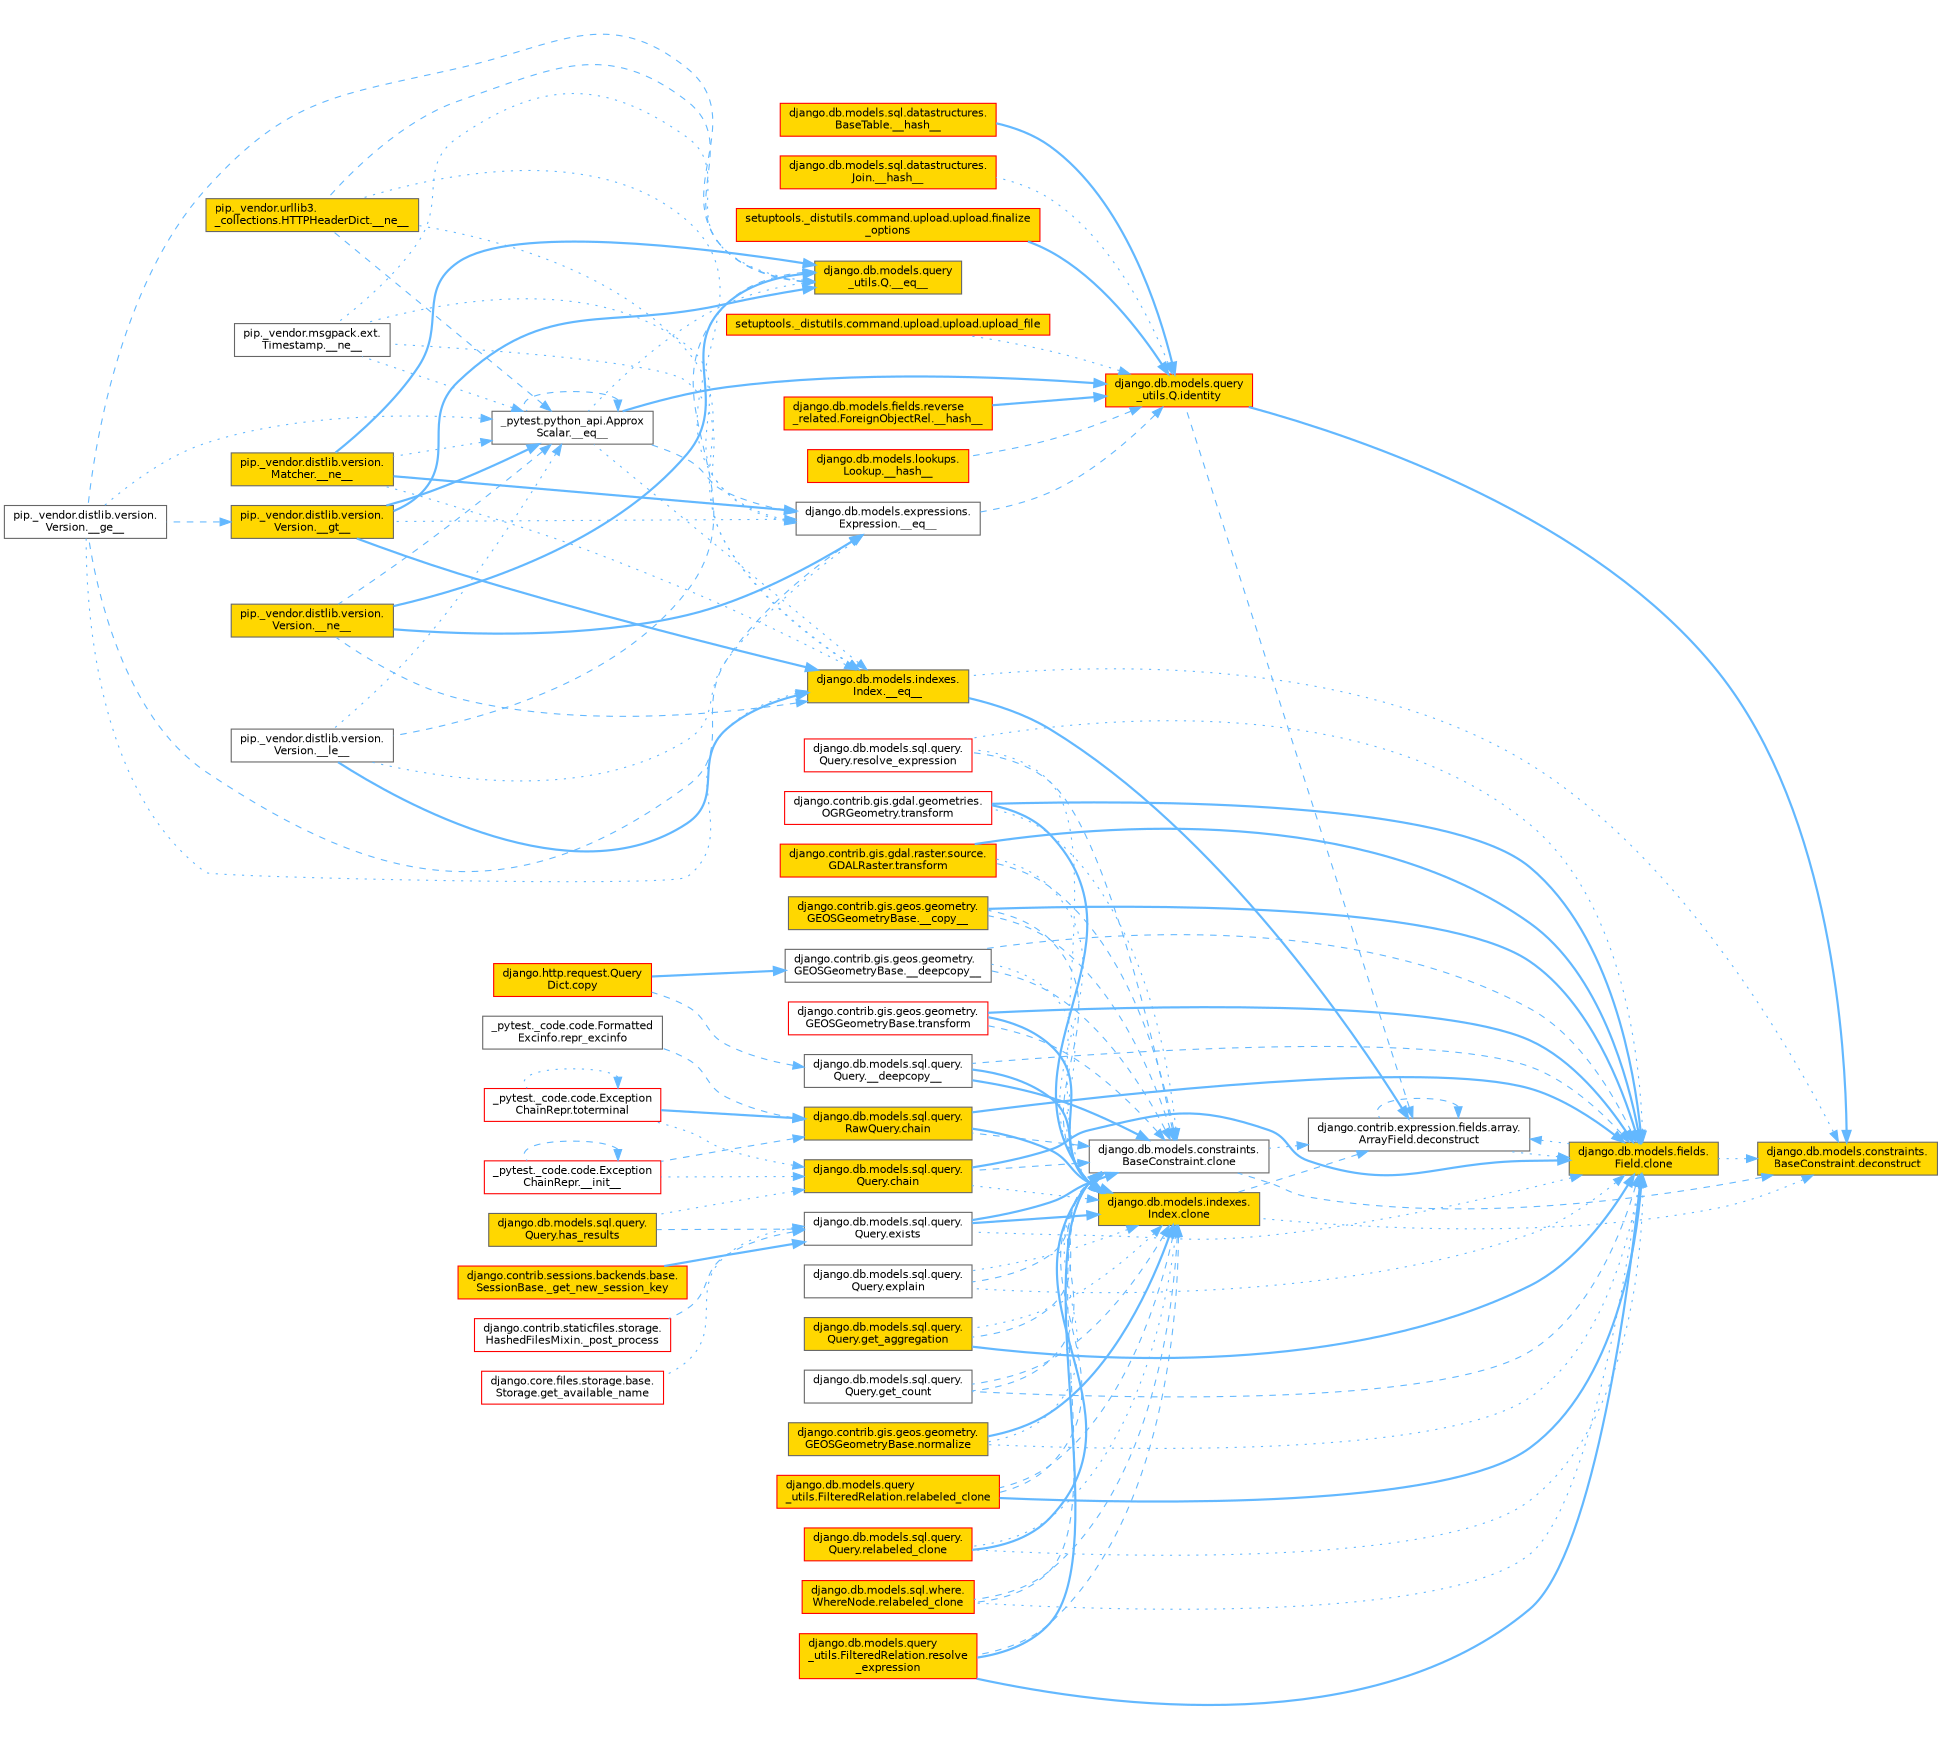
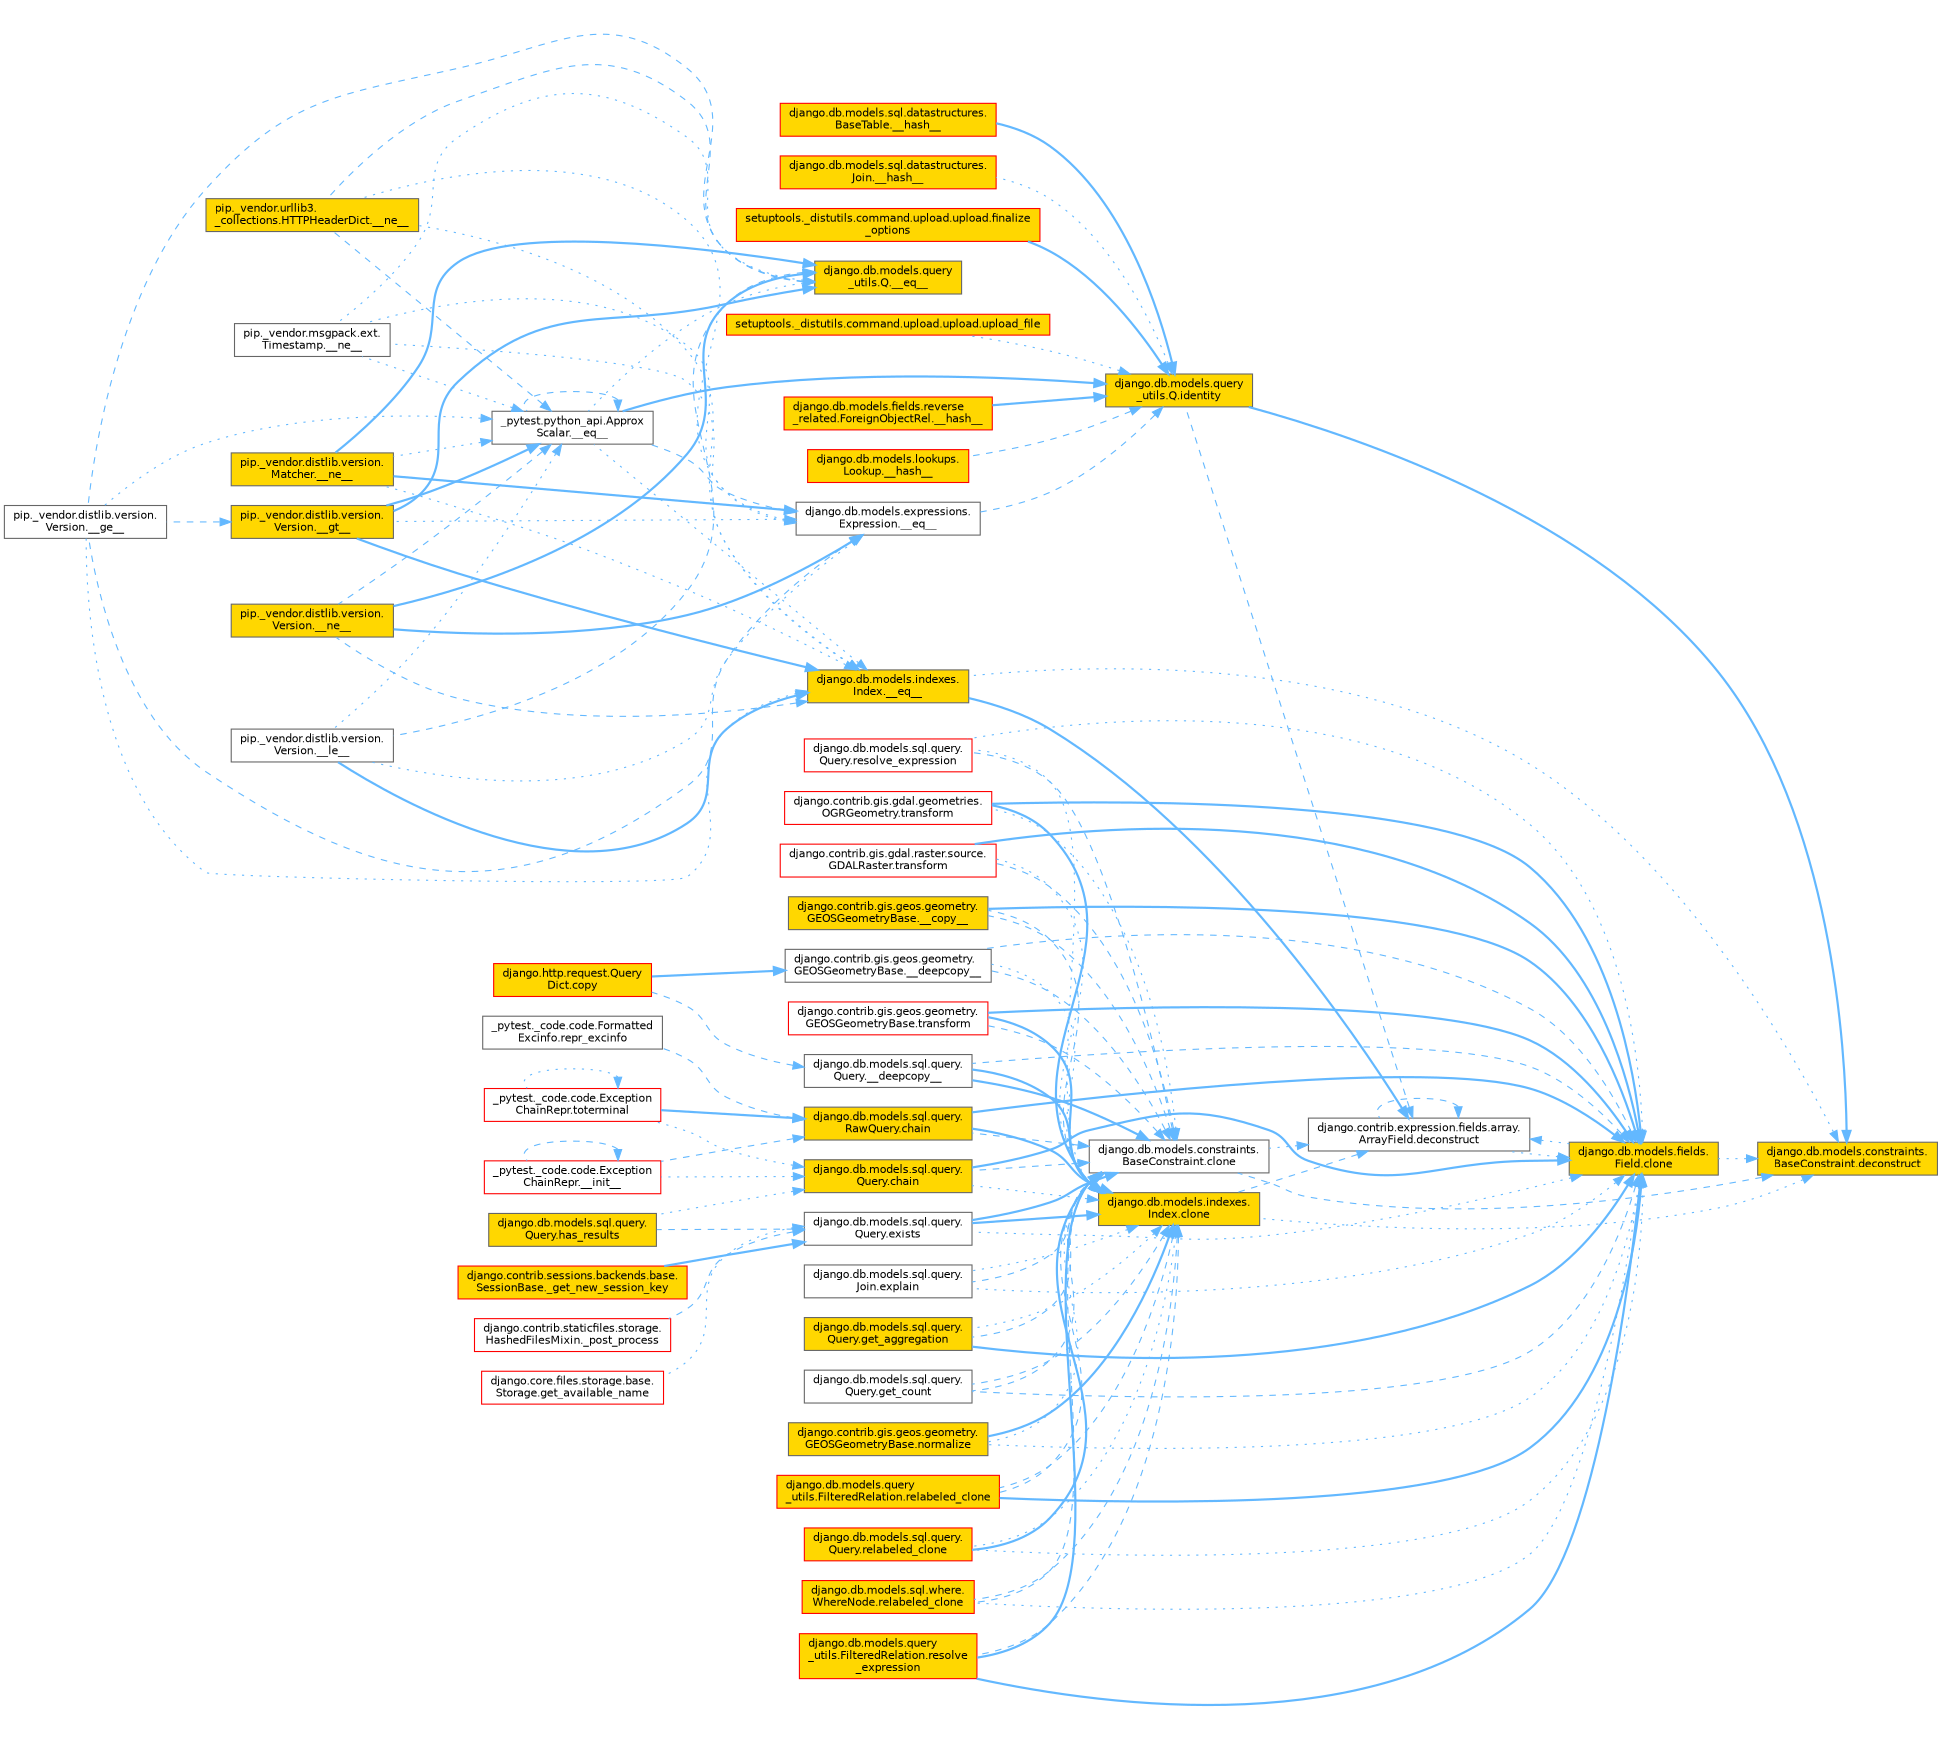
(1179, 390) -> (1179, 390)
(888, 861) -> (888, 861)
(888, 1281) -> (888, 1281)
